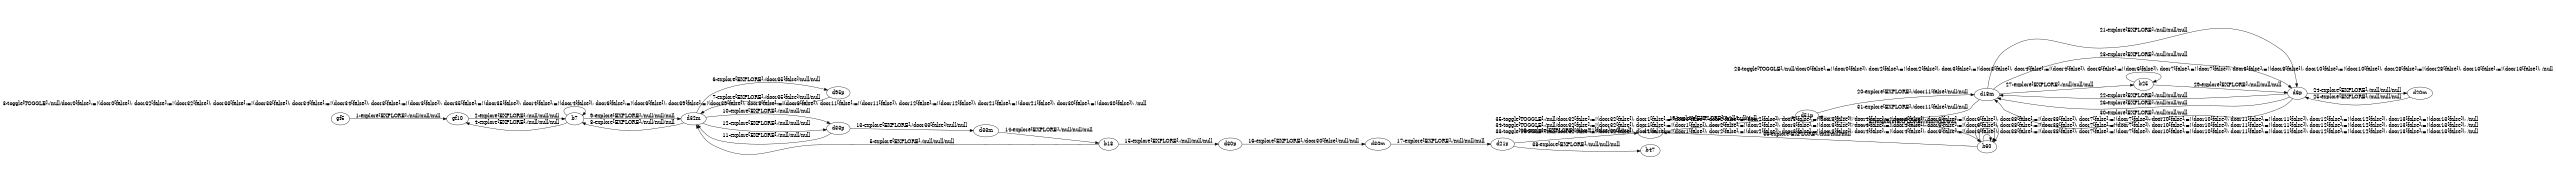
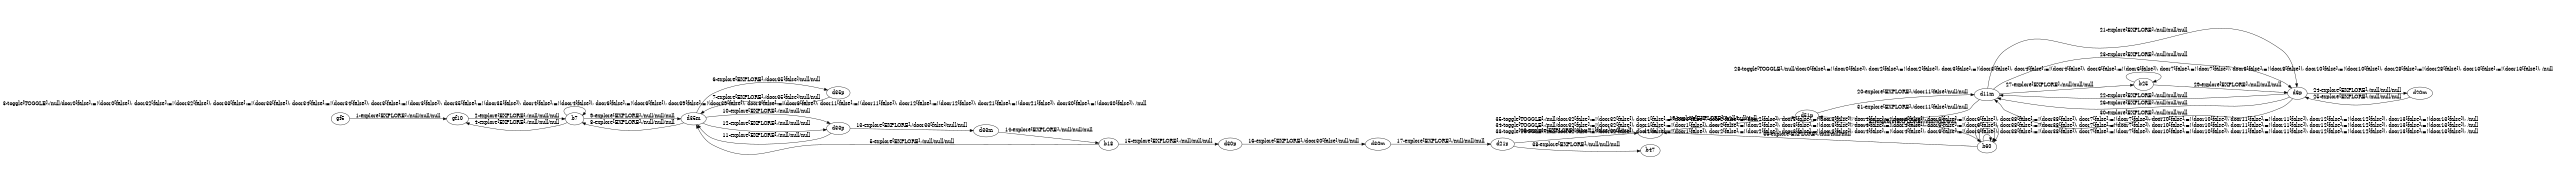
(838, 93) -> (838, 93)
(1987, 95) -> (1987, 95)
(694, 119) -> (694, 119)
